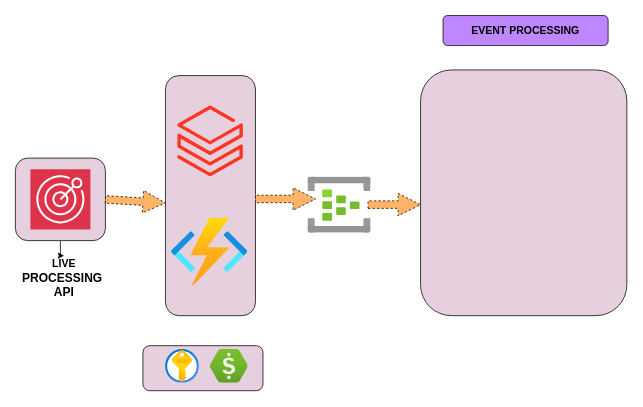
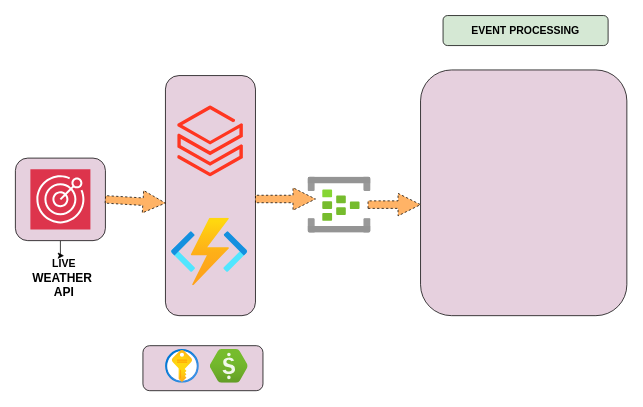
(525, 30) -> (525, 30)
(64, 278) -> (64, 278)
